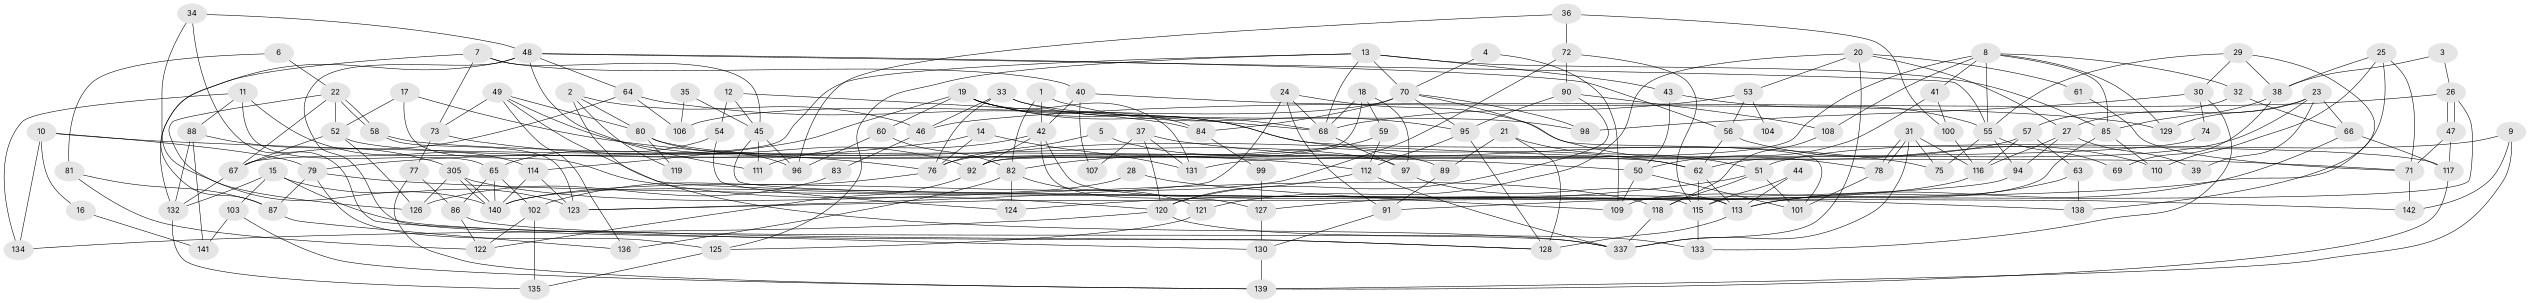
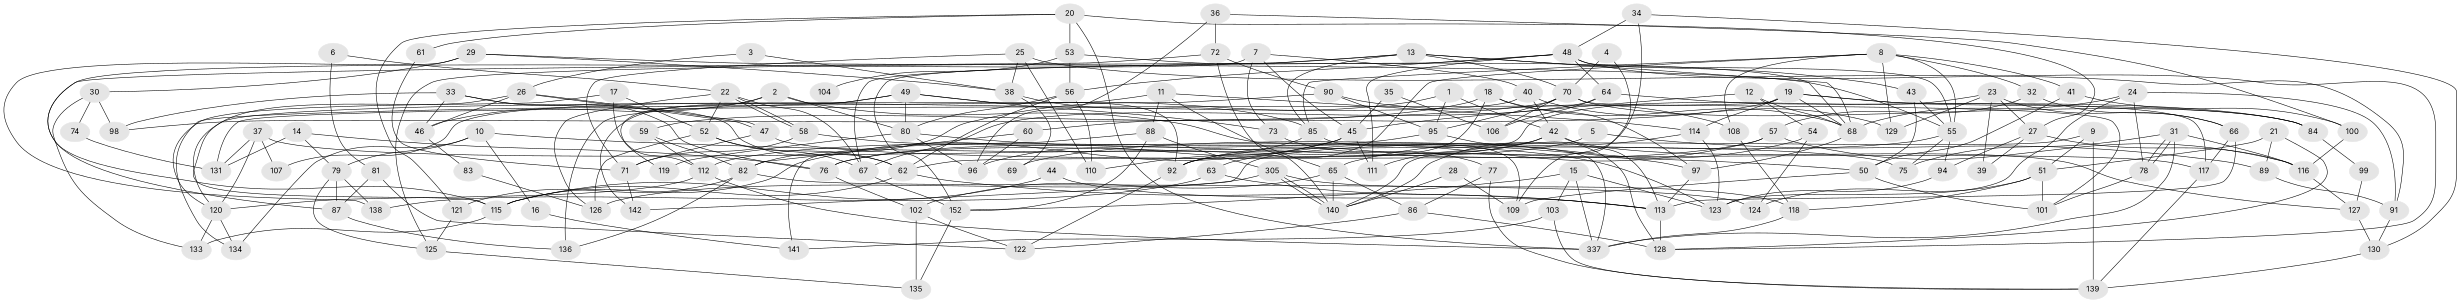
none -> (980, 111)
(683, 154) -> none
(173, 211) -> (956, 211)
